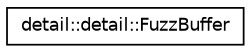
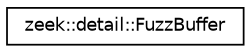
(125, 26) -> (125, 26)
